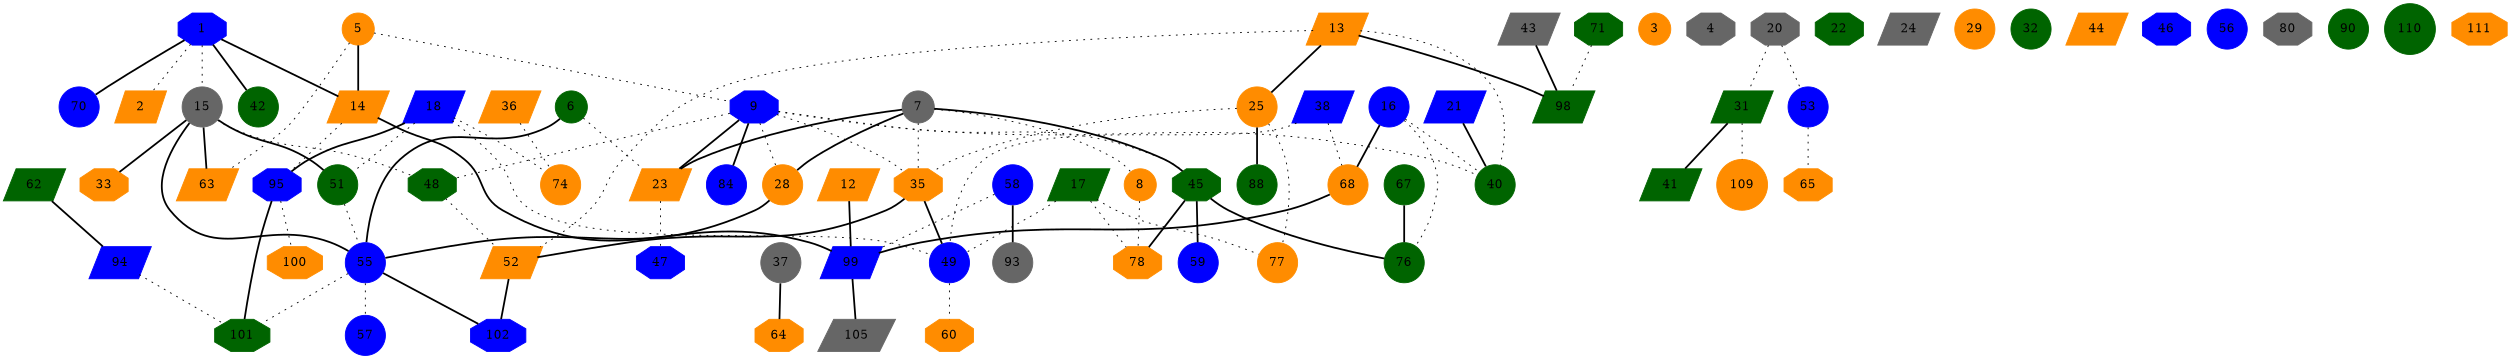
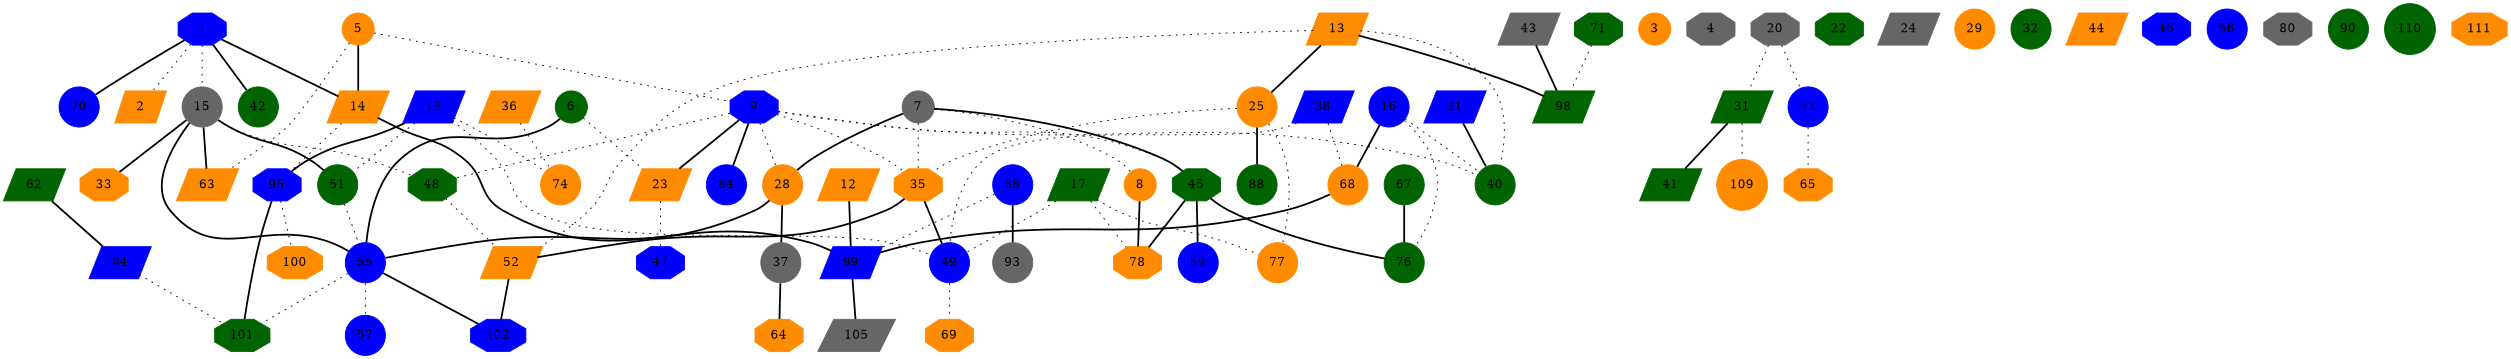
(789, 130) -> none
(1139, 214) -> (1139, 214)
none -> (782, 224)
(949, 335) -> (949, 335)
